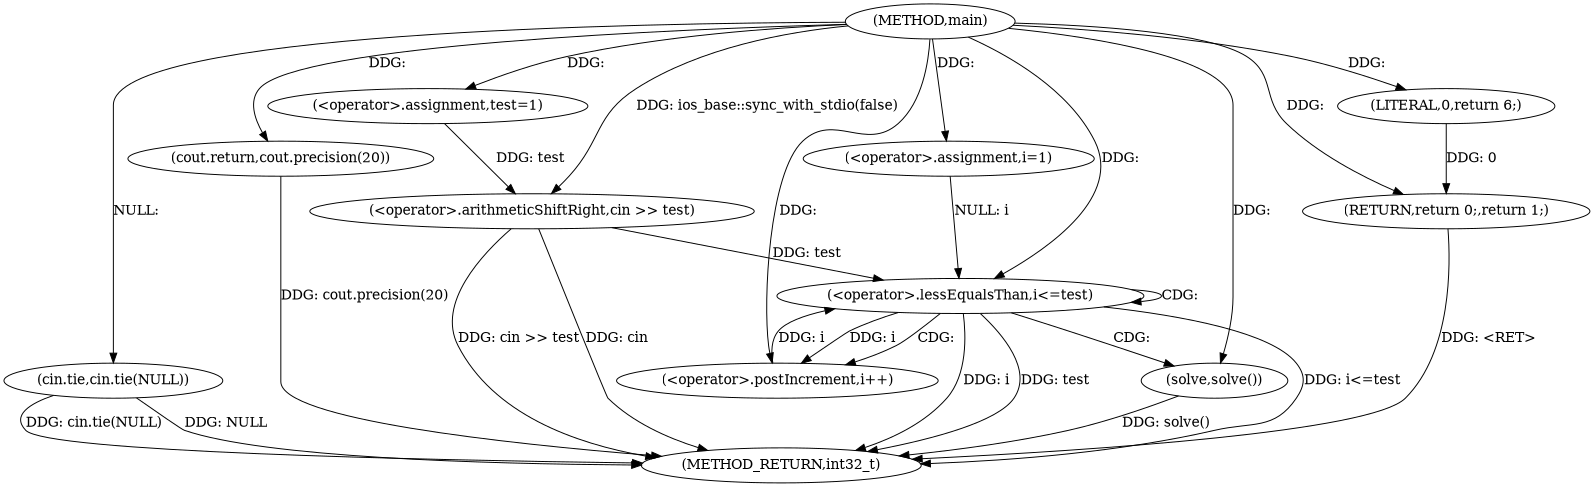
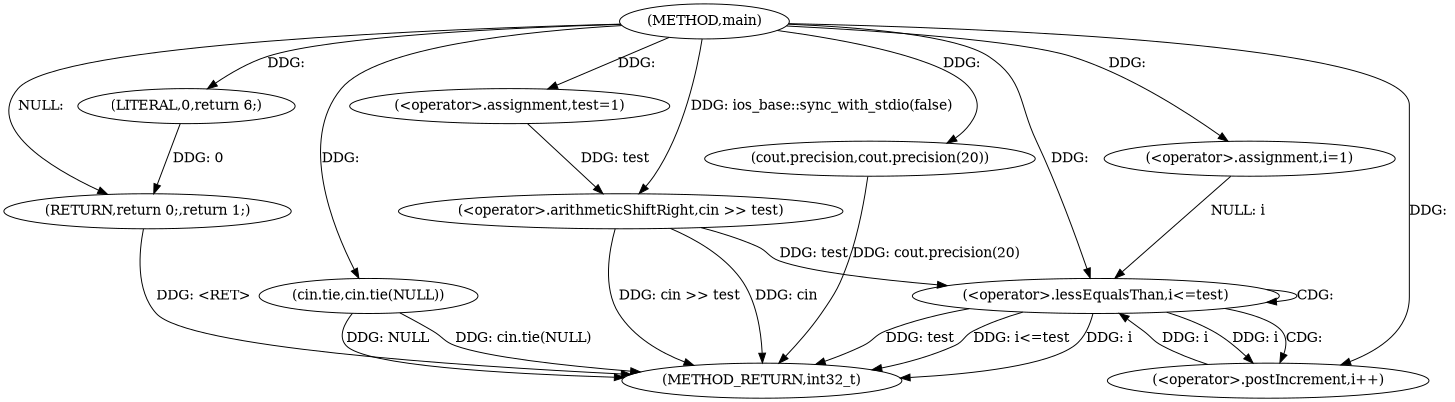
(1307, 106) -> (43, 106)
(281, 159) -> (870, 159)
(139, 211) -> (343, 159)
(1214, 381) -> none
